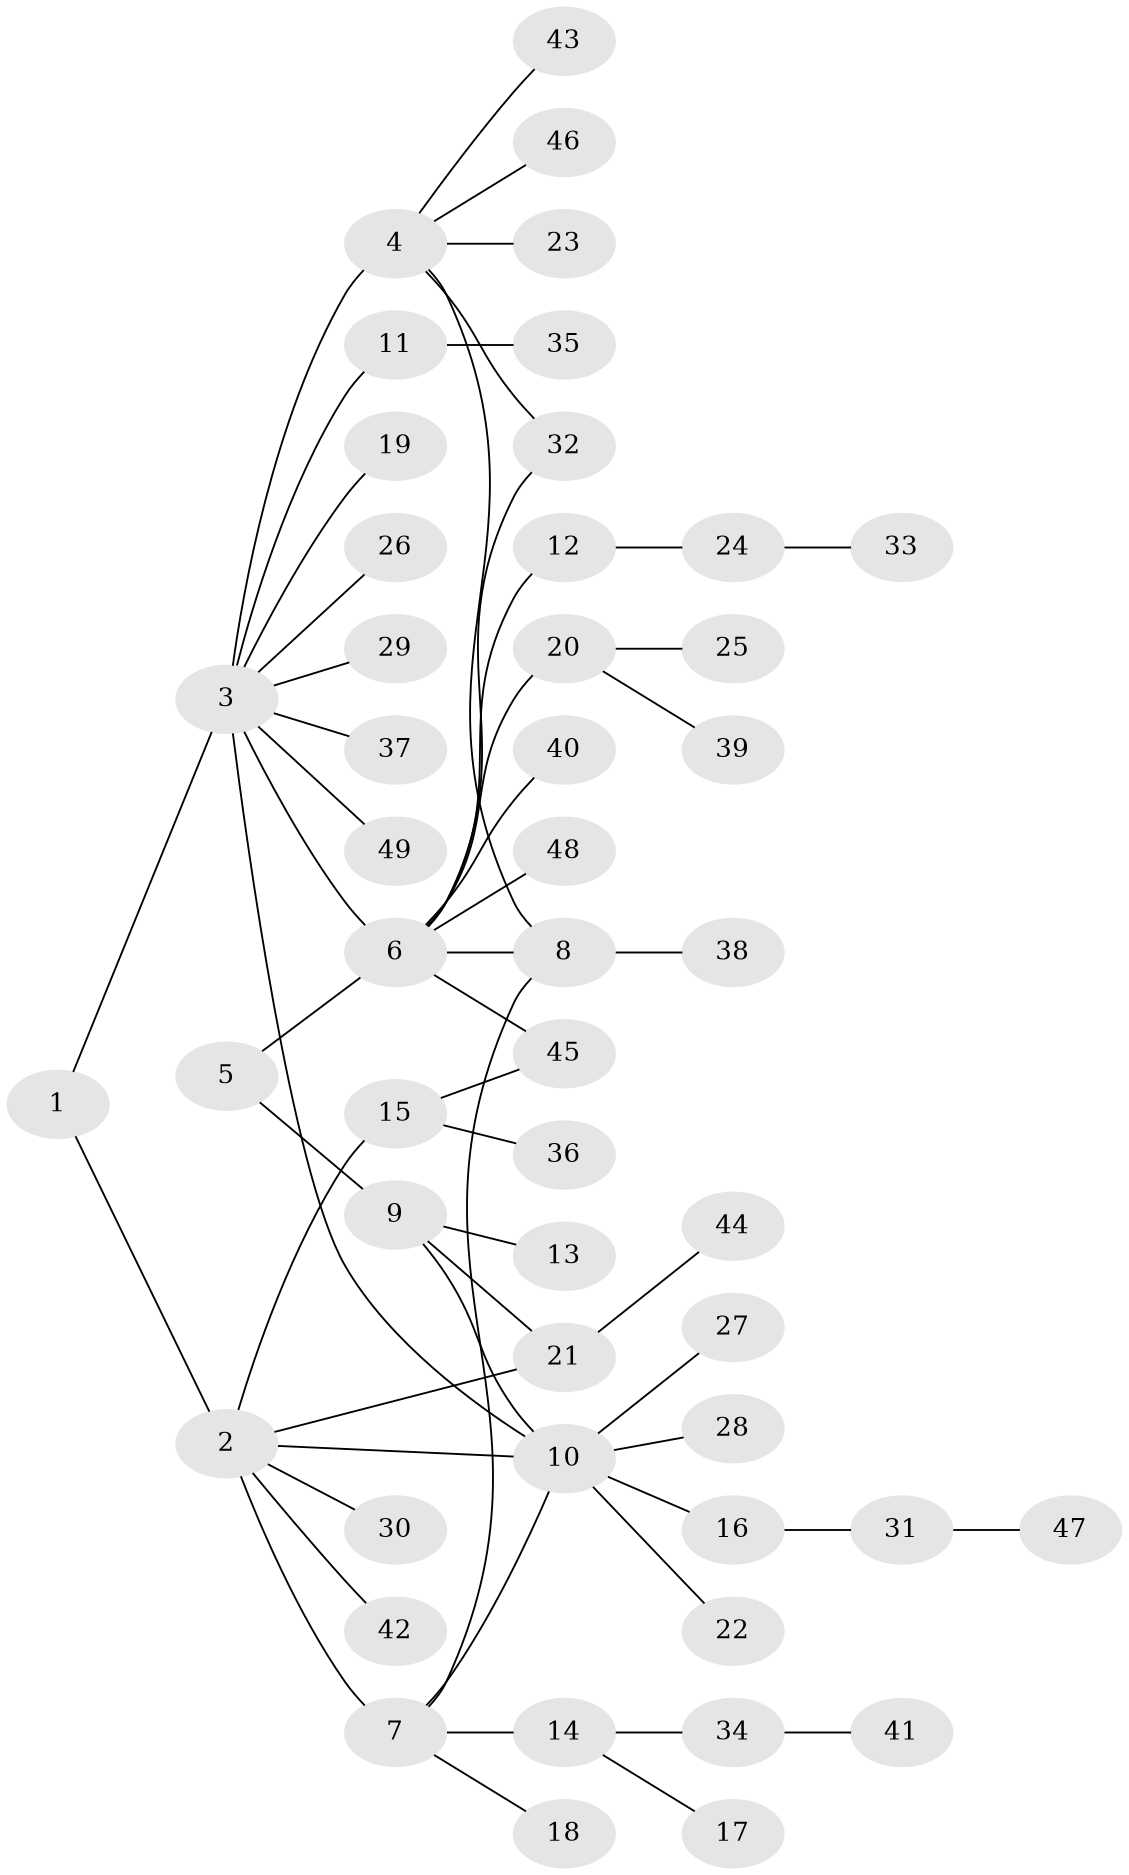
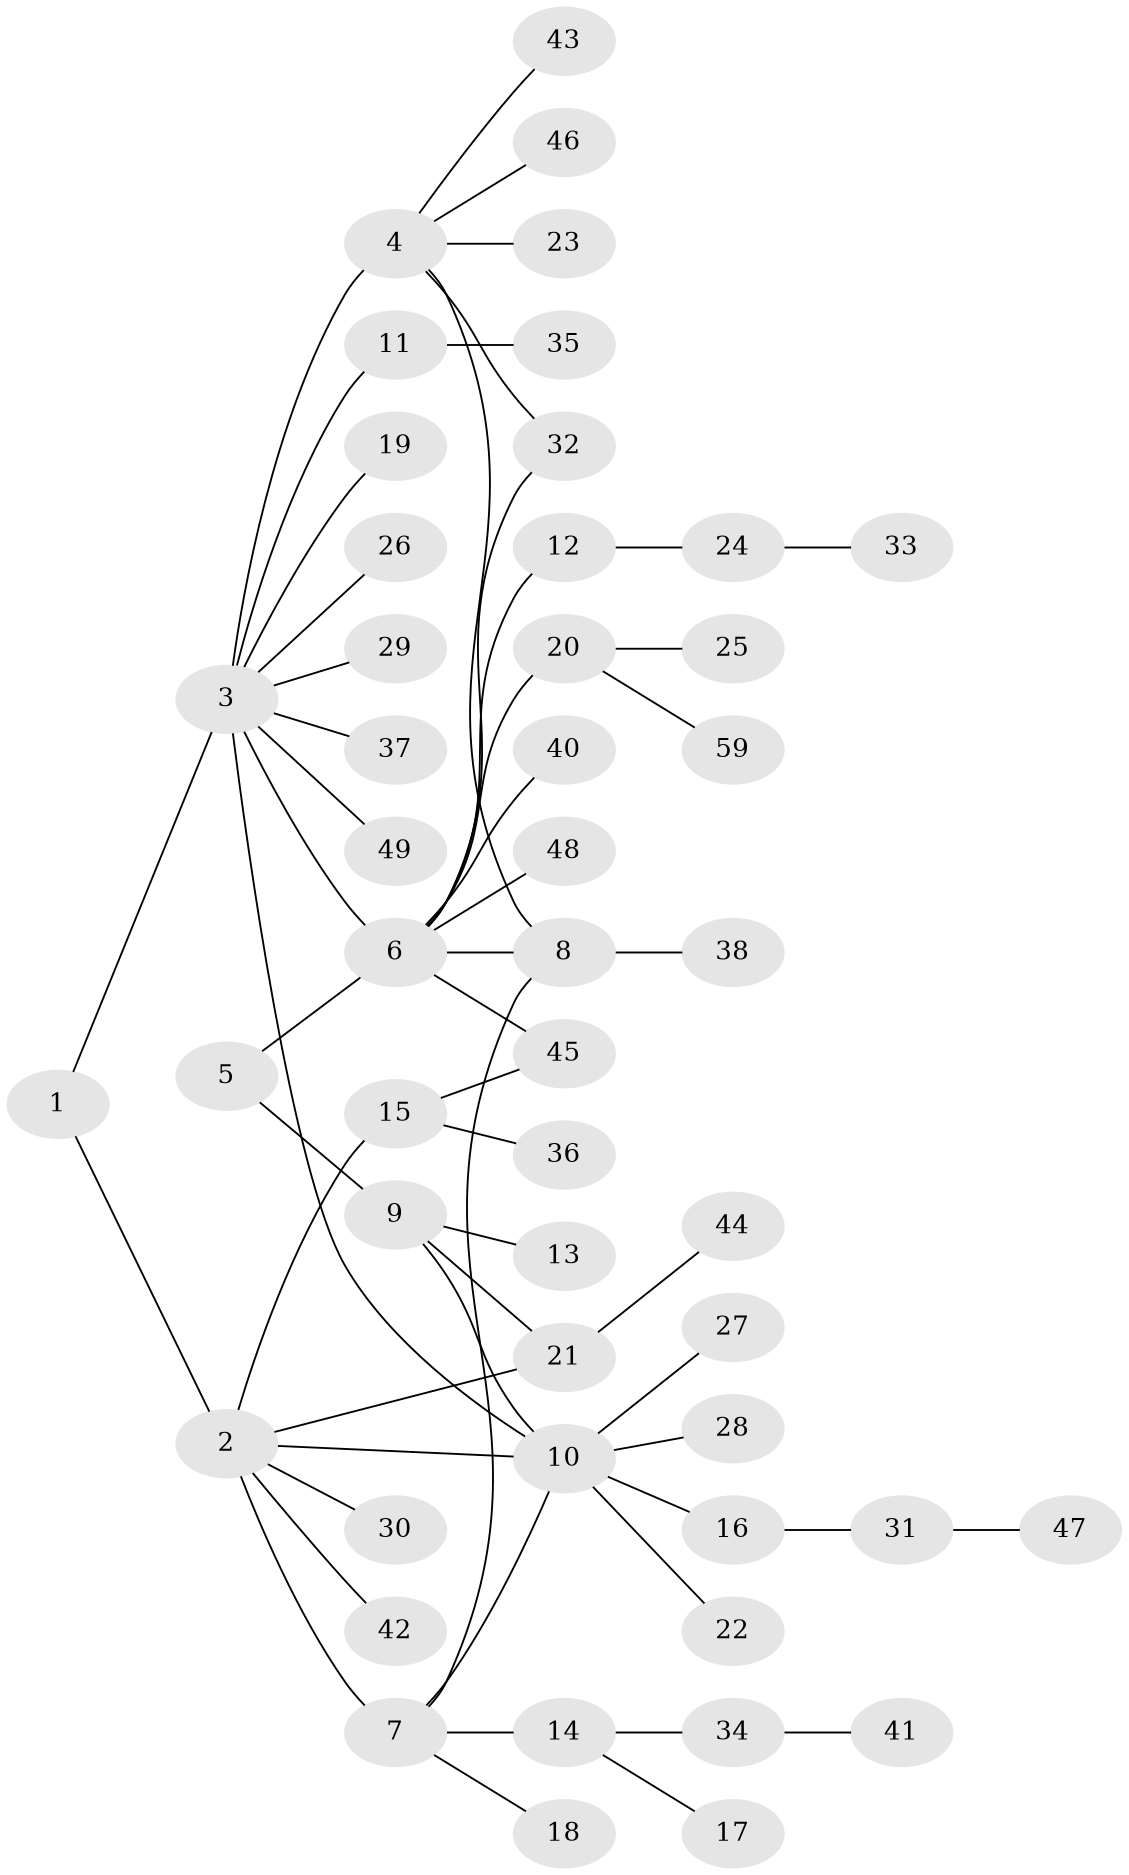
(733, 750) -> (733, 750)
